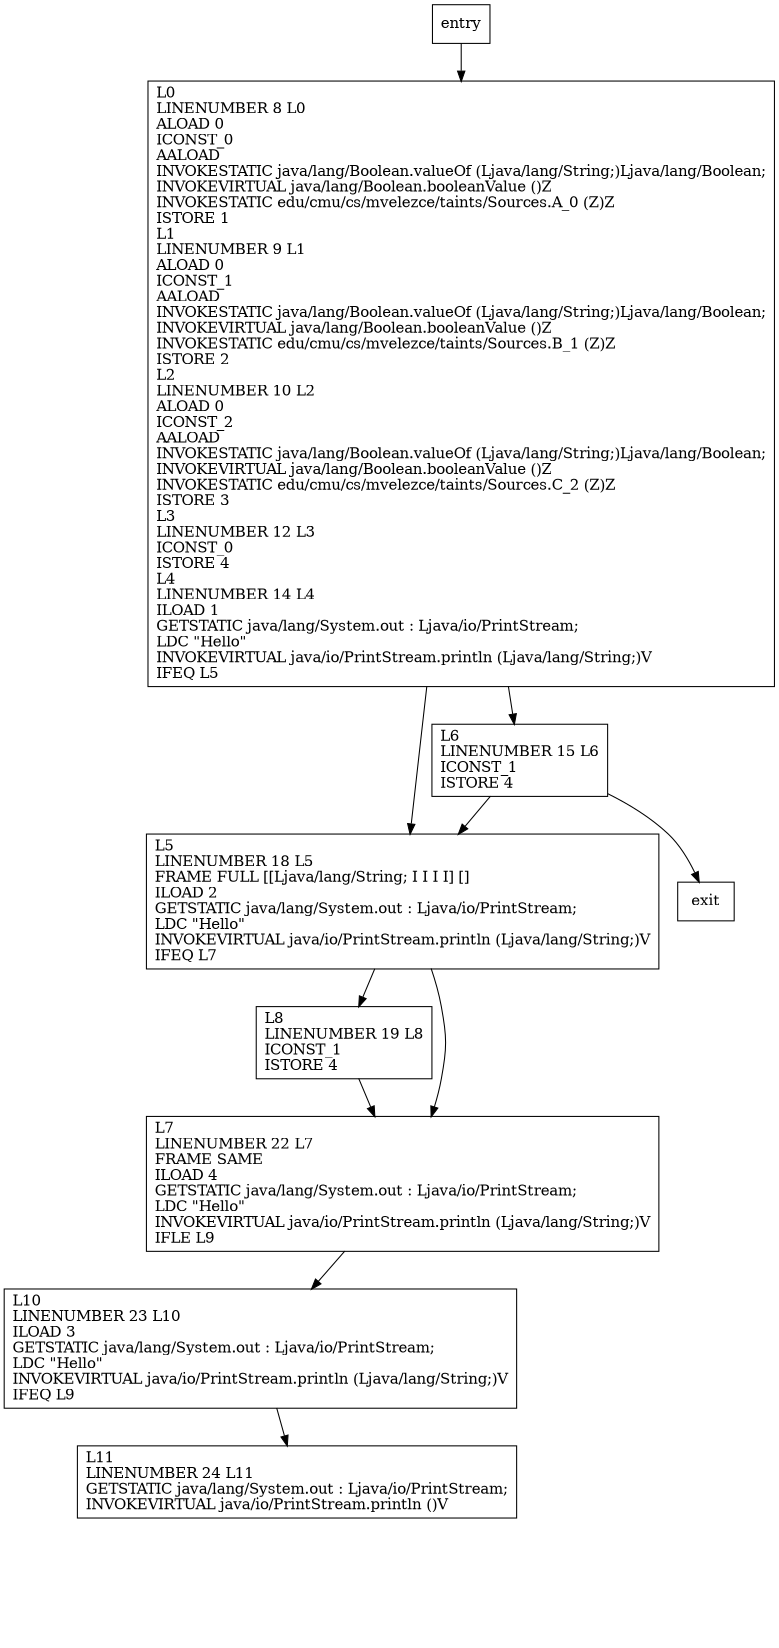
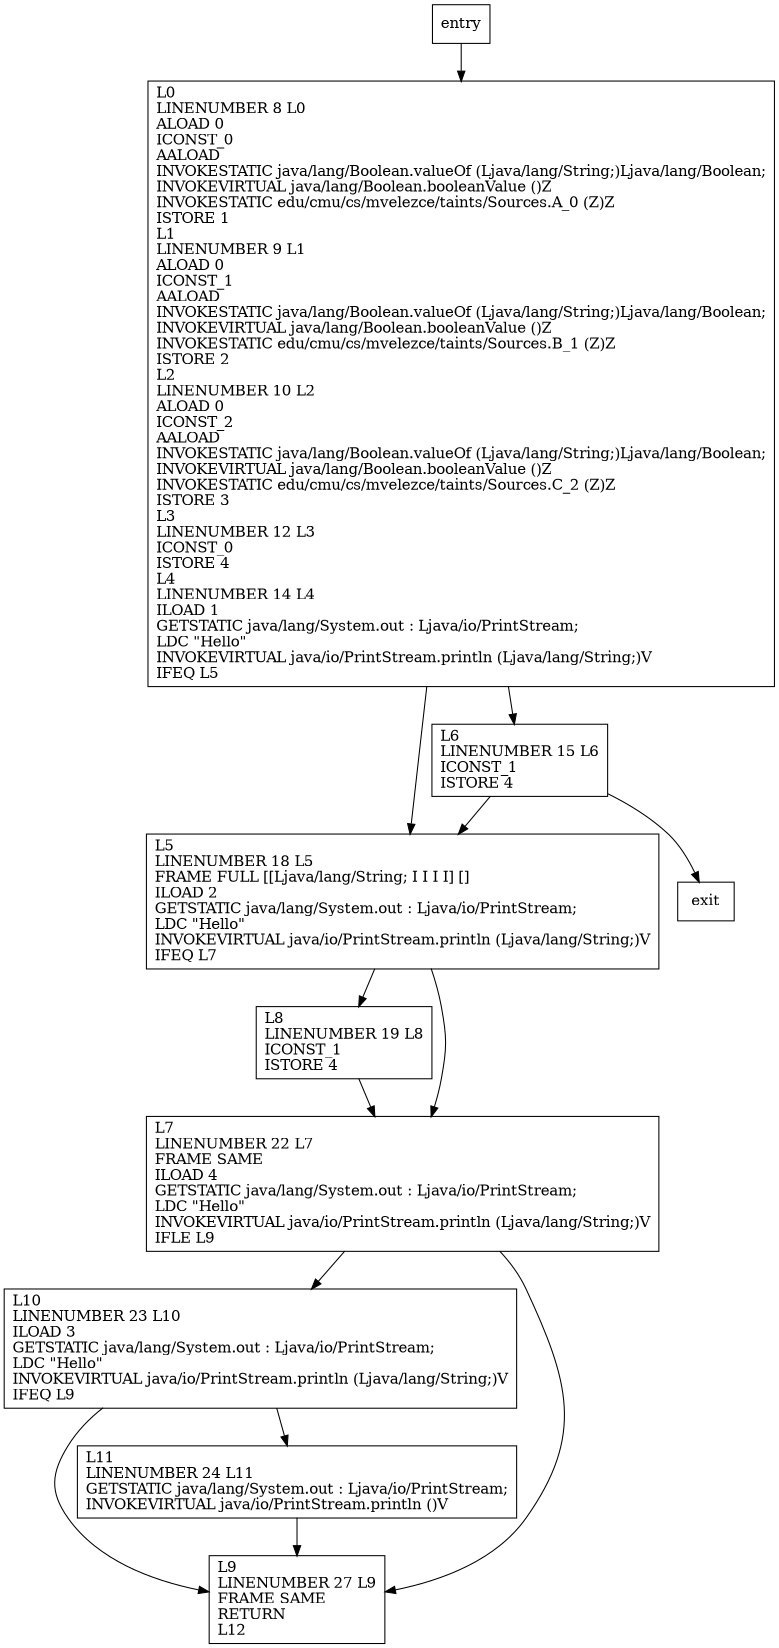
none -> (297, 1600)
